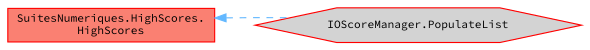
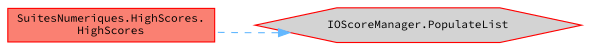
(258, 18) -> (247, 33)
